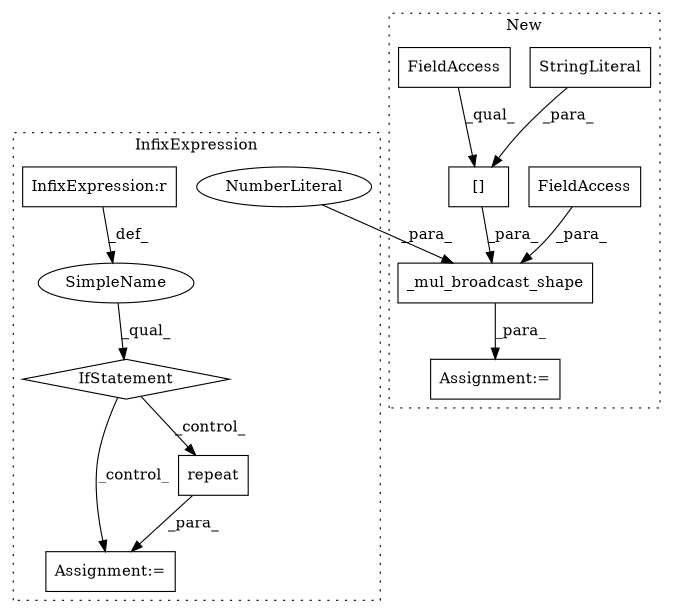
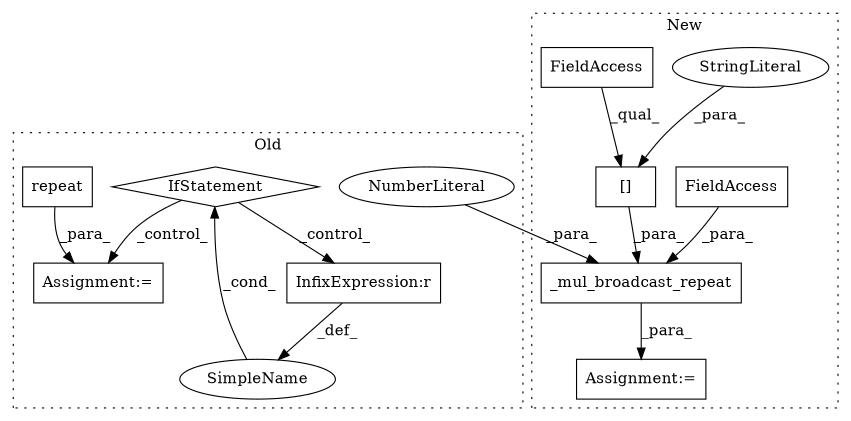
(590, 67) -> (751, 67)
(197, 145) -> (268, 145)
(495, 283) -> (641, 283)
(146, 331) -> (250, 283)
(165, 422) -> (282, 230)
